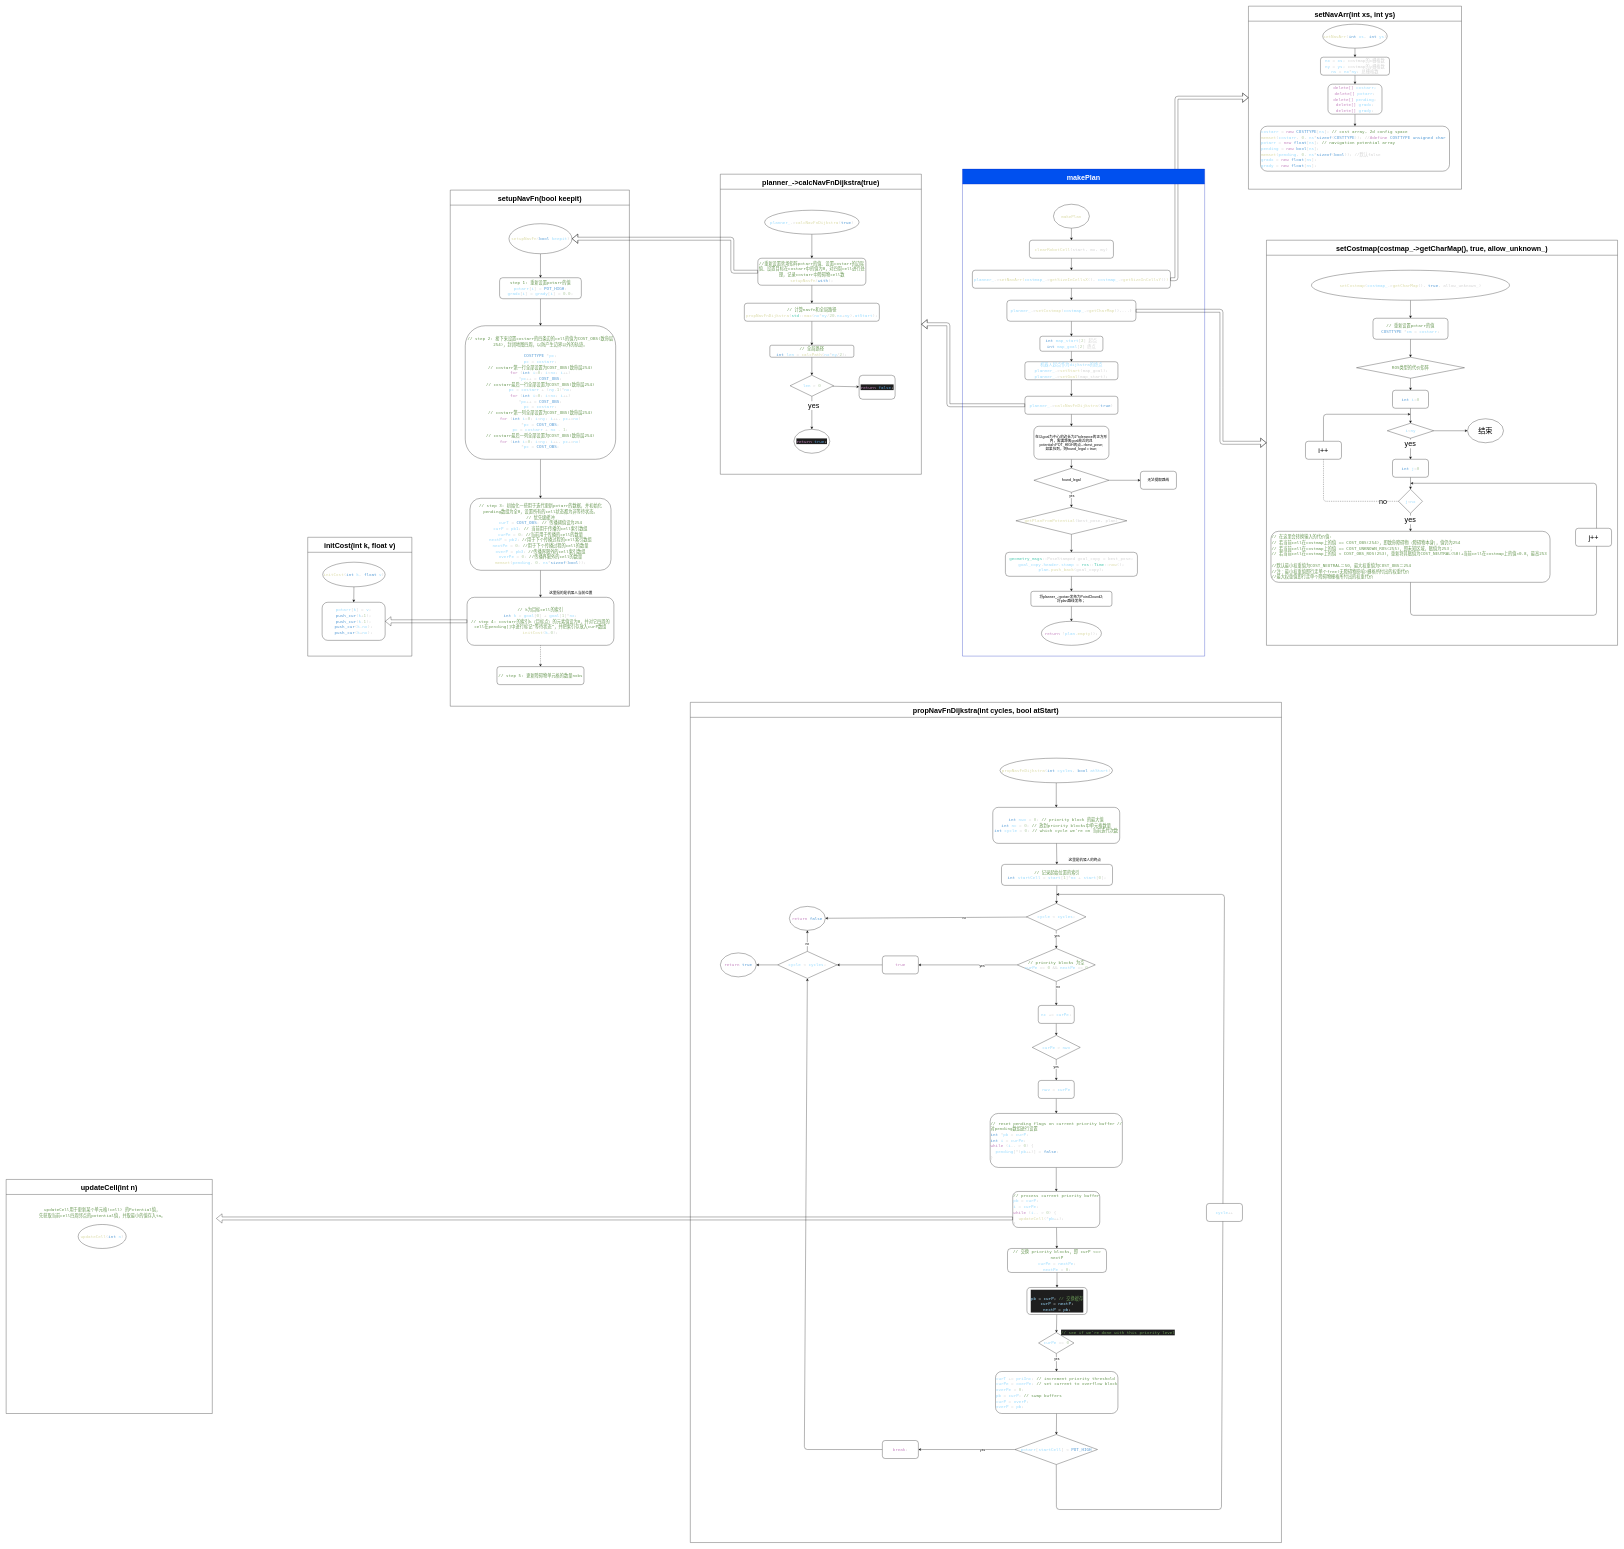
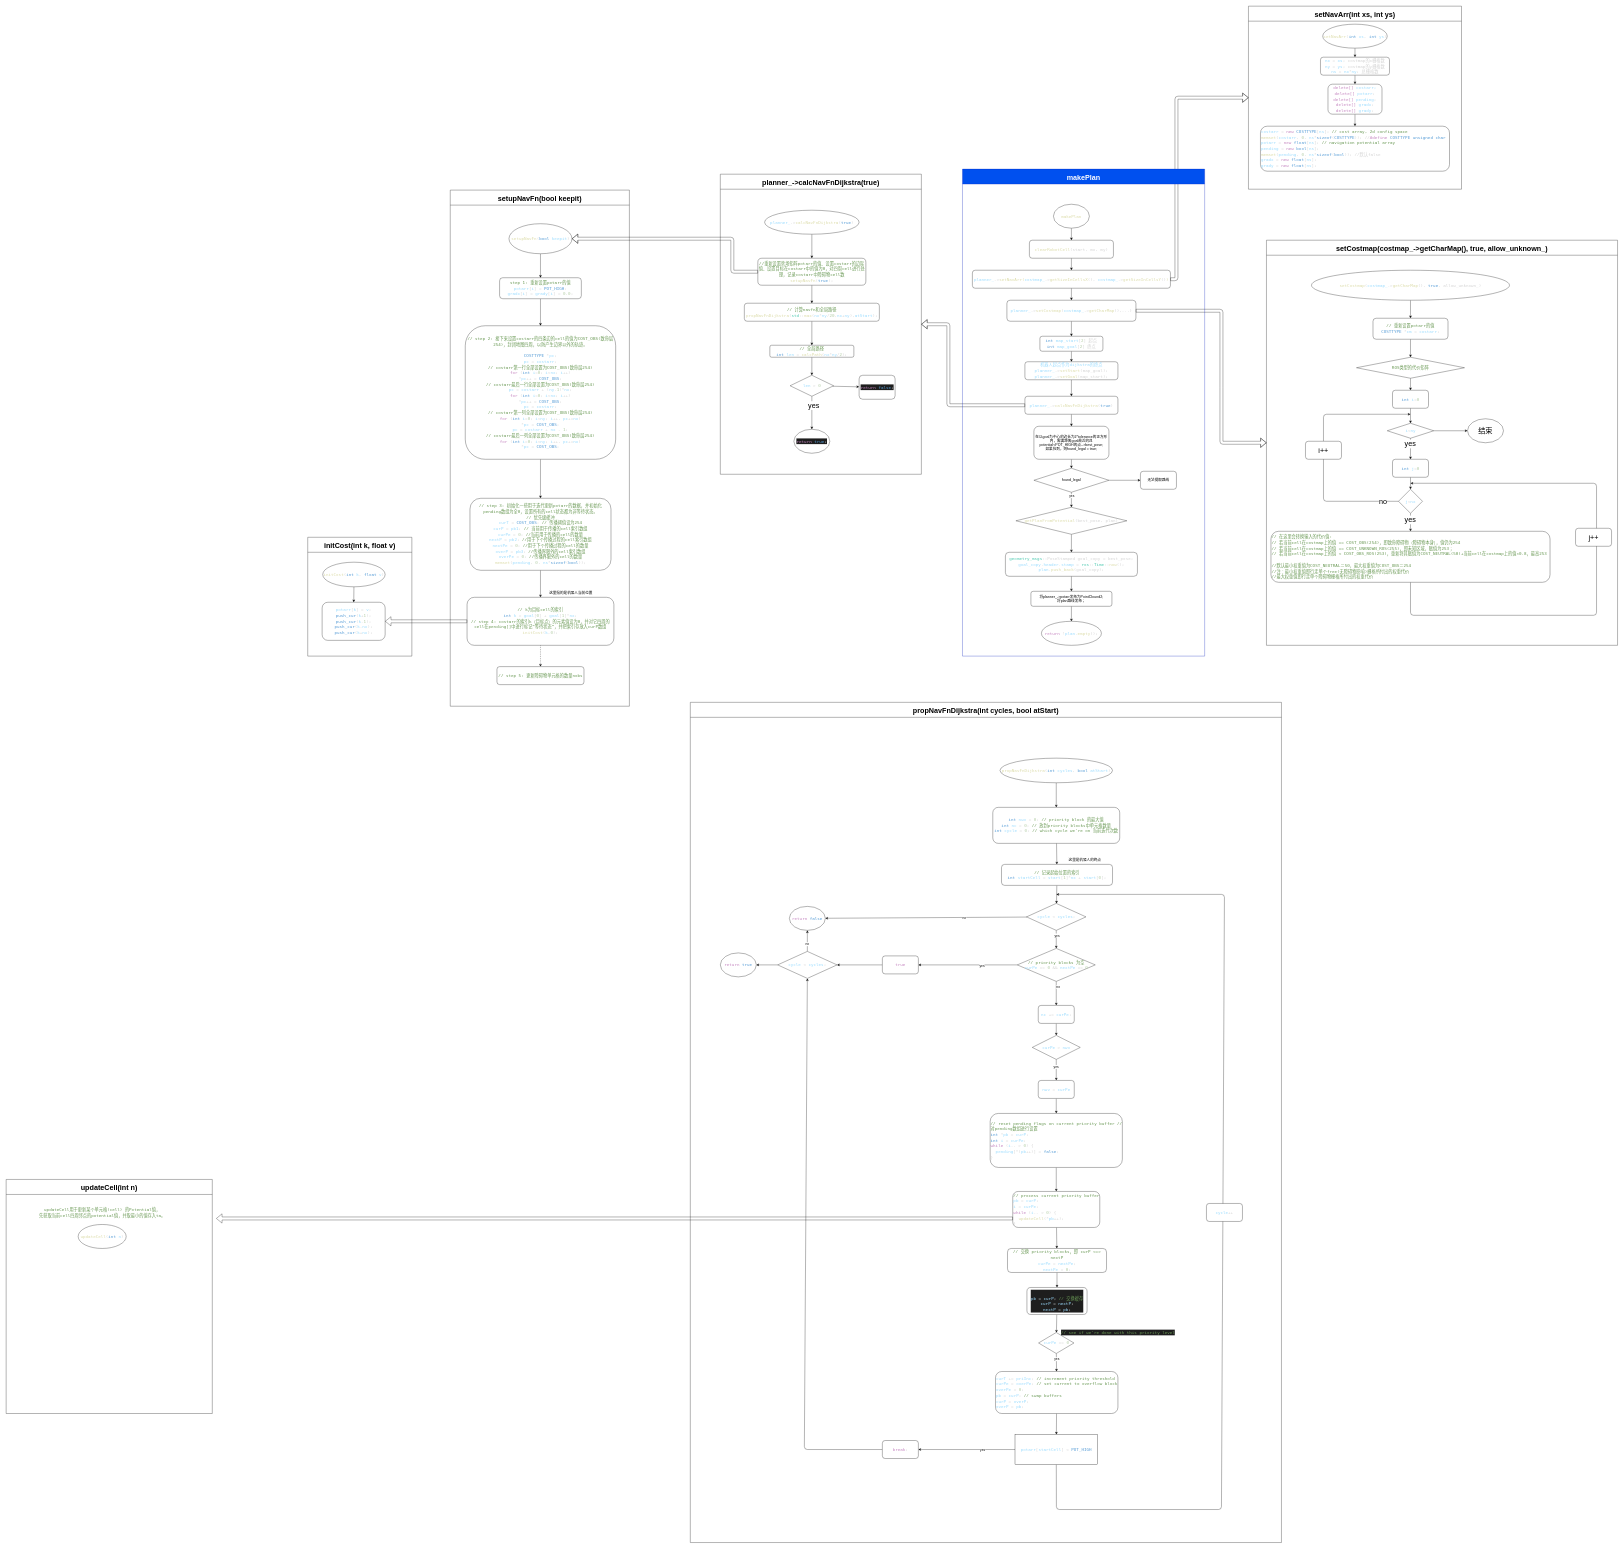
(812, 272) -> (812, 272)
(1338, 501) -> (1338, 501)
(1056, 1449) -> (1056, 1449)
